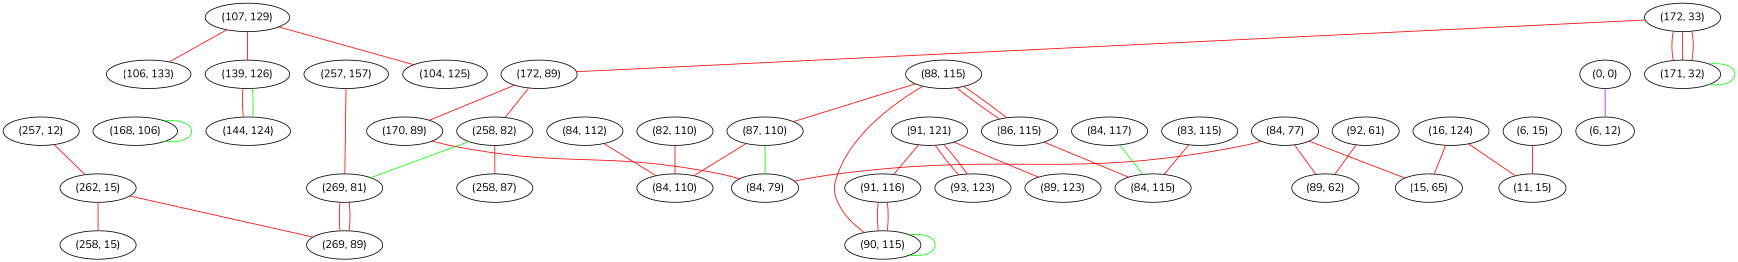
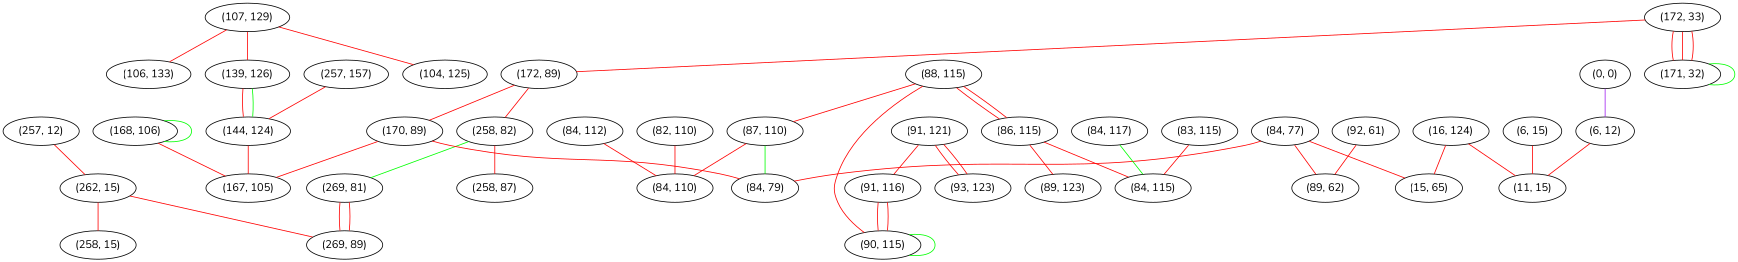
(345, 131) -> (297, 103)
(994, 159) -> (1041, 159)
none -> (1569, 159)
none -> (248, 188)
